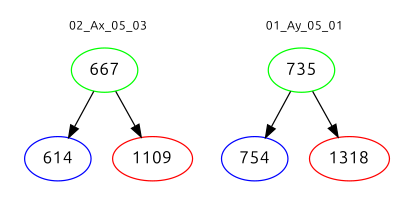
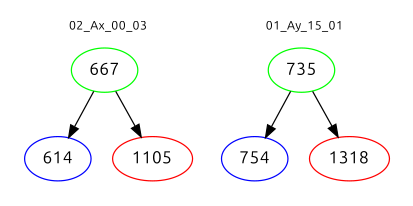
(108, 26) -> (108, 26)
(305, 26) -> (305, 26)
(153, 159) -> (153, 159)
